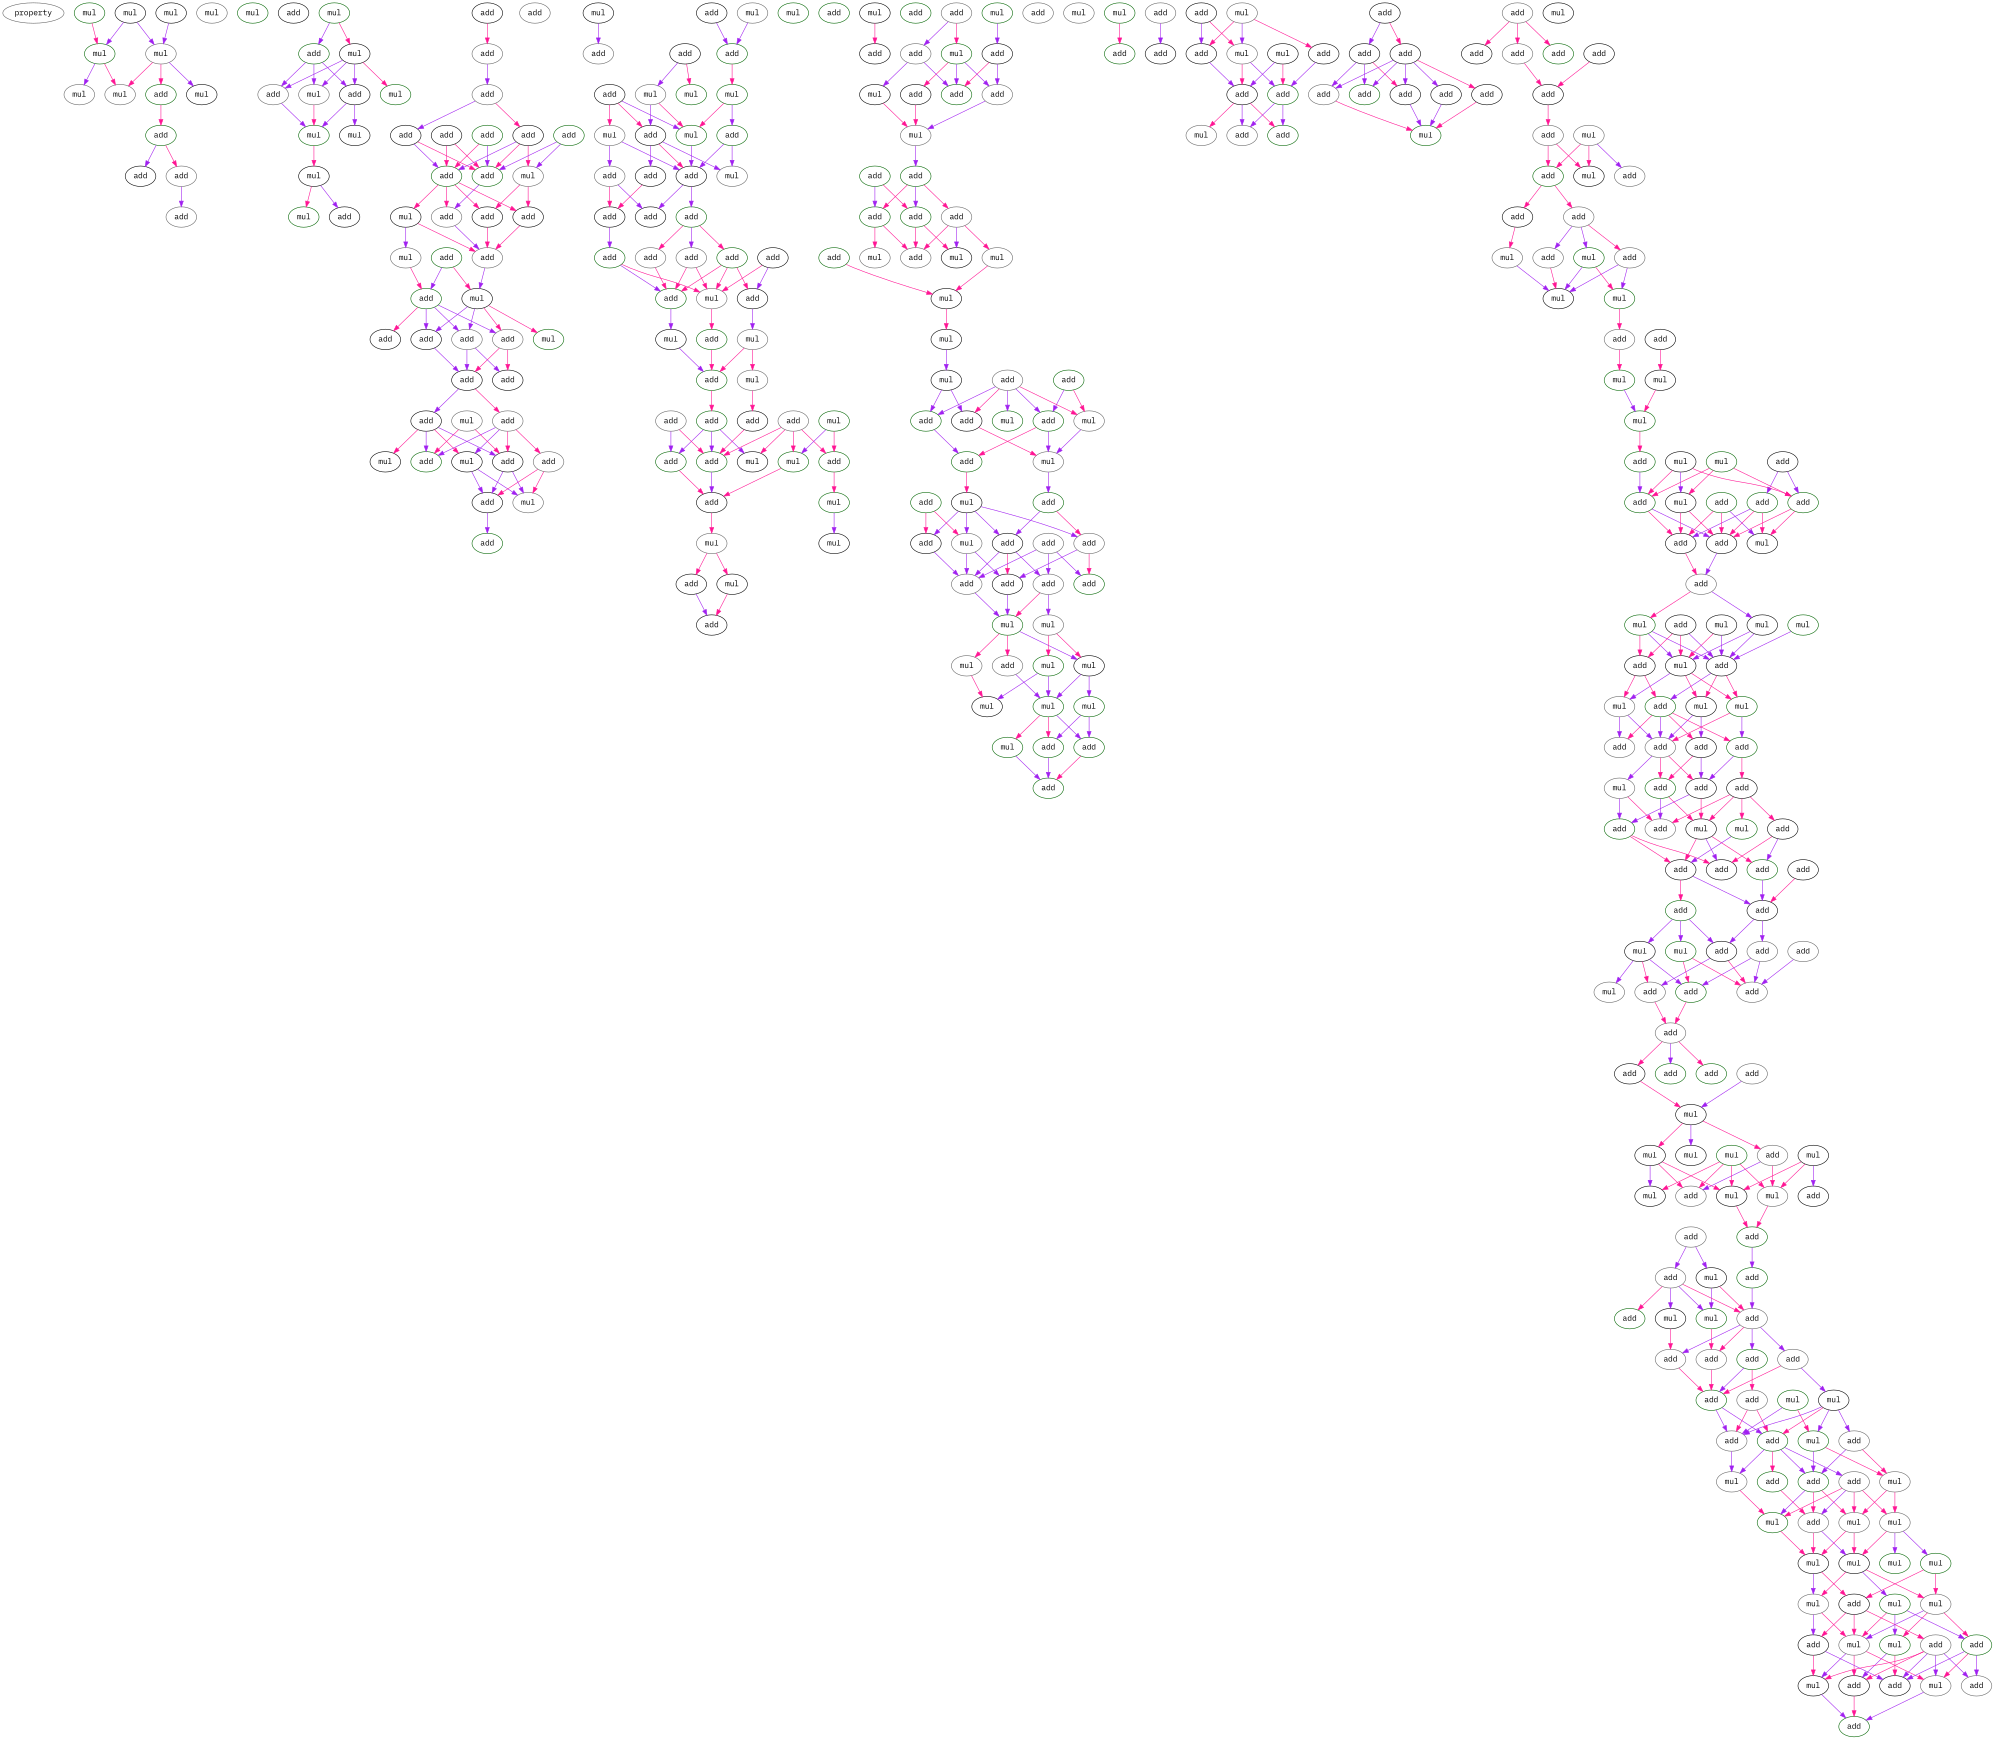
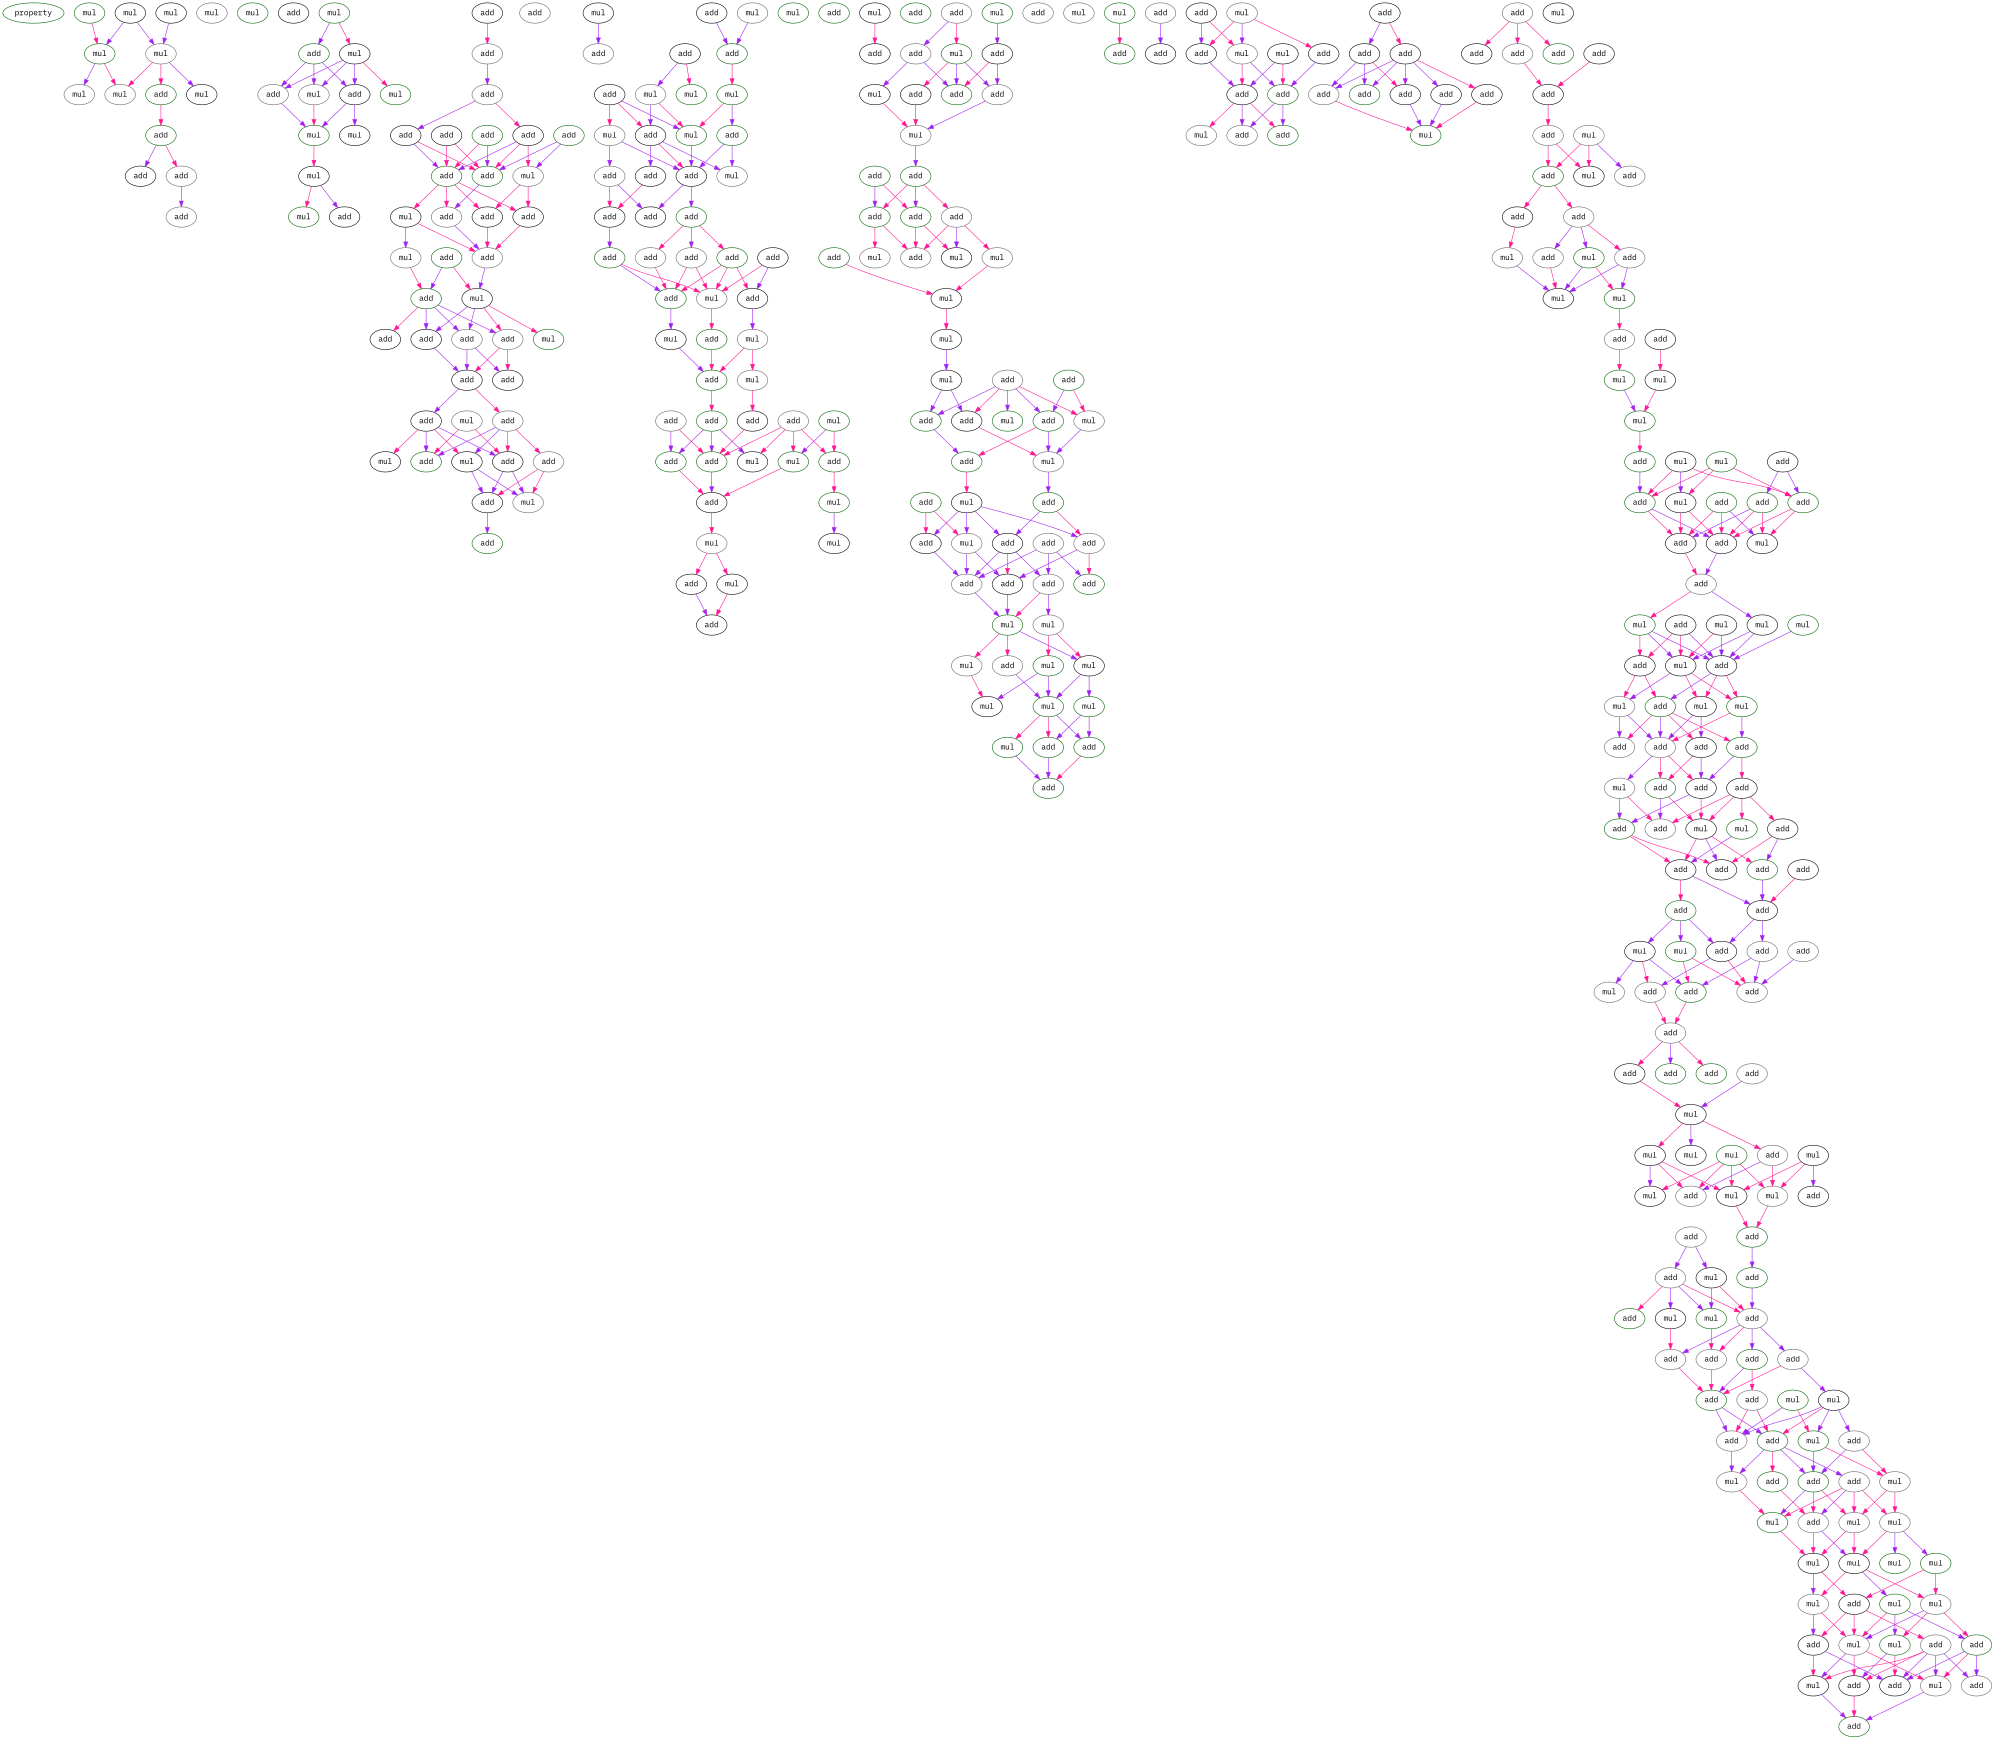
(33, 13) -> (33, 13)
